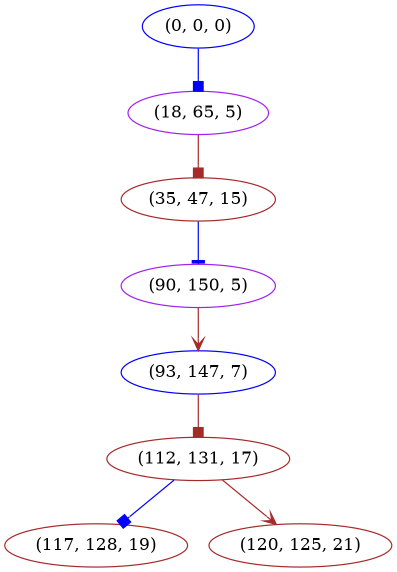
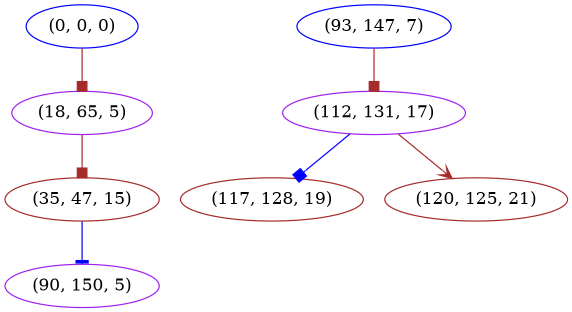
(198, 64) -> (82, 64)
(198, 323) -> none
(198, 459) -> (374, 113)
